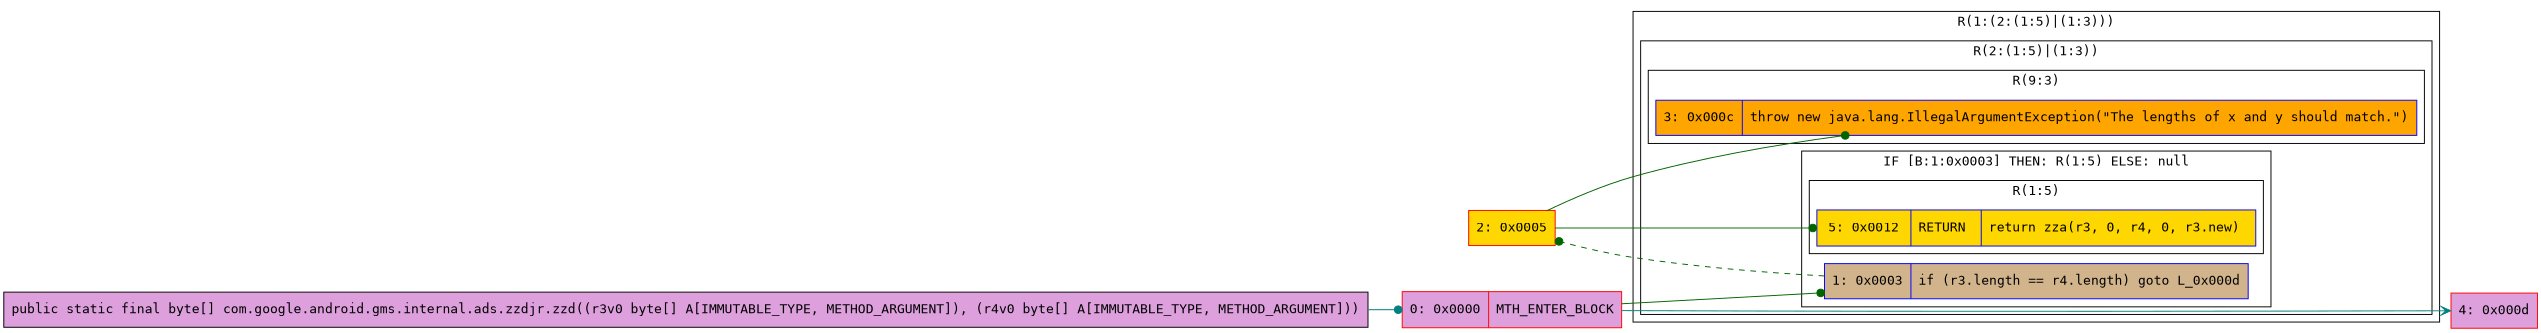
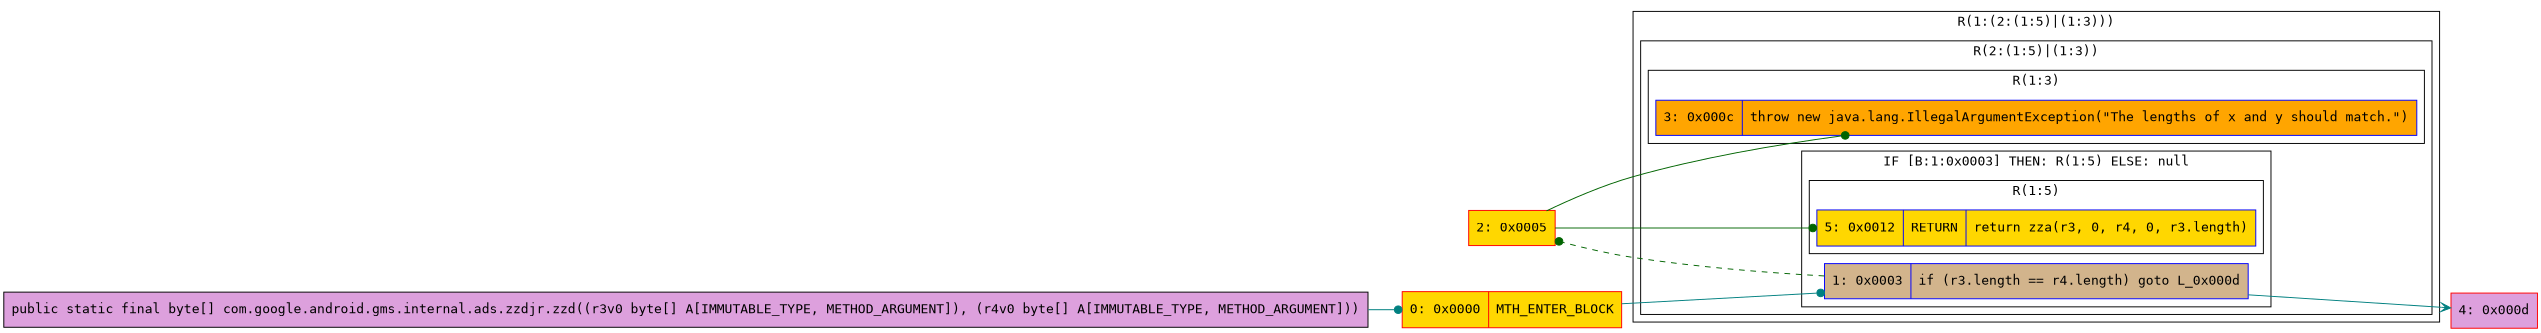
(2036, 81) -> (2036, 81)
(2115, 228) -> (2111, 228)
(1719, 298) -> (1719, 298)
(1512, 310) -> (1512, 310)
(2032, 311) -> (2345, 301)
